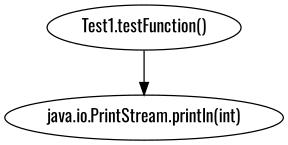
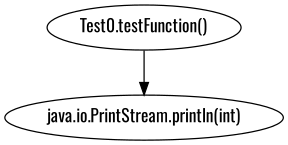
(144, 28) -> (144, 28)
